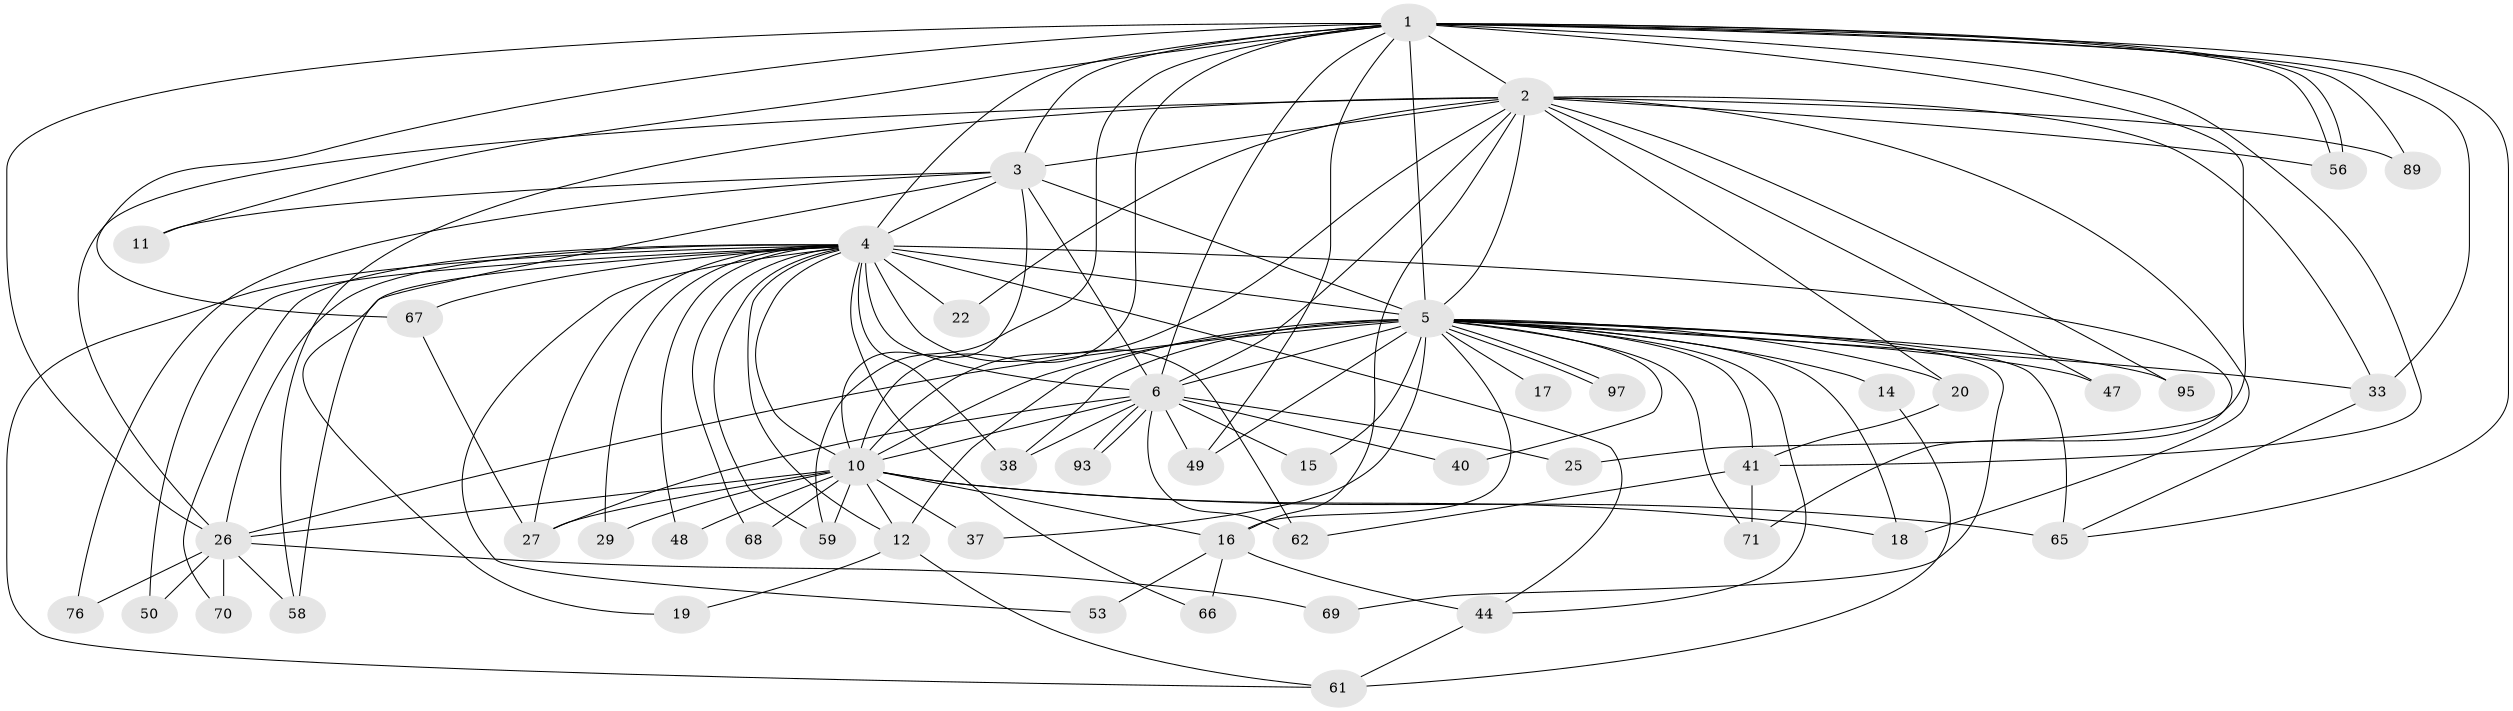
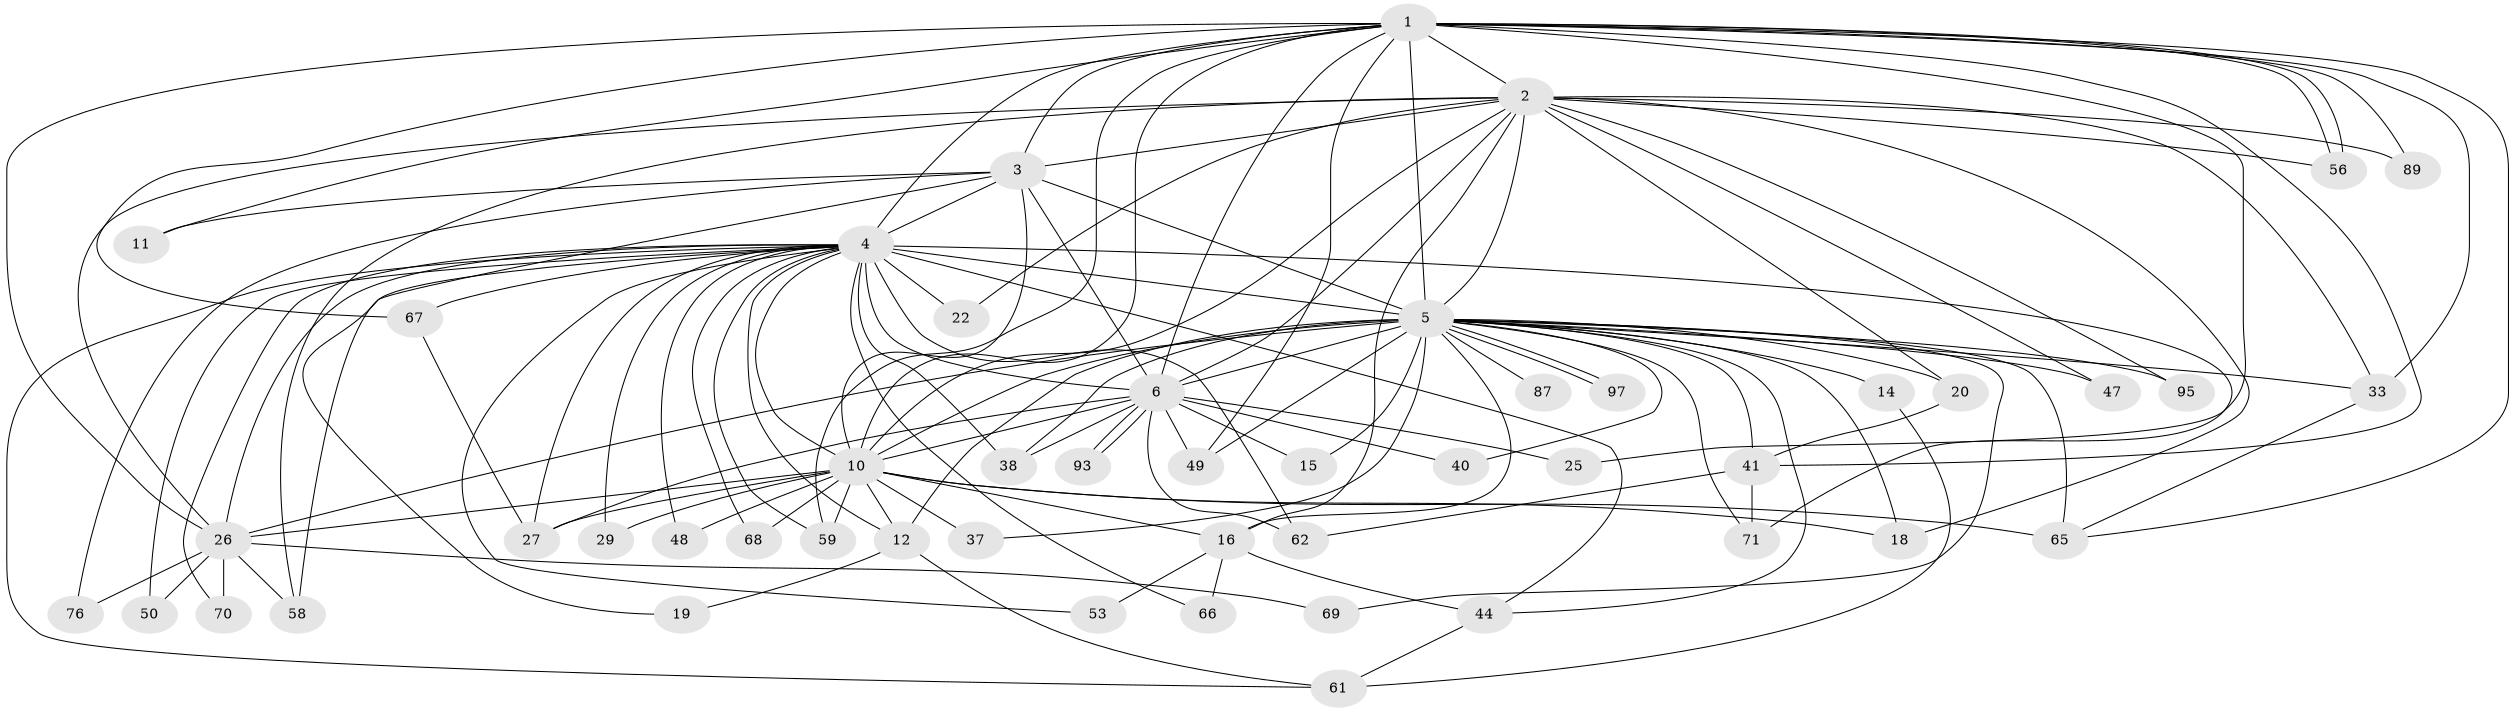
(1543, 393) -> (1543, 393)
